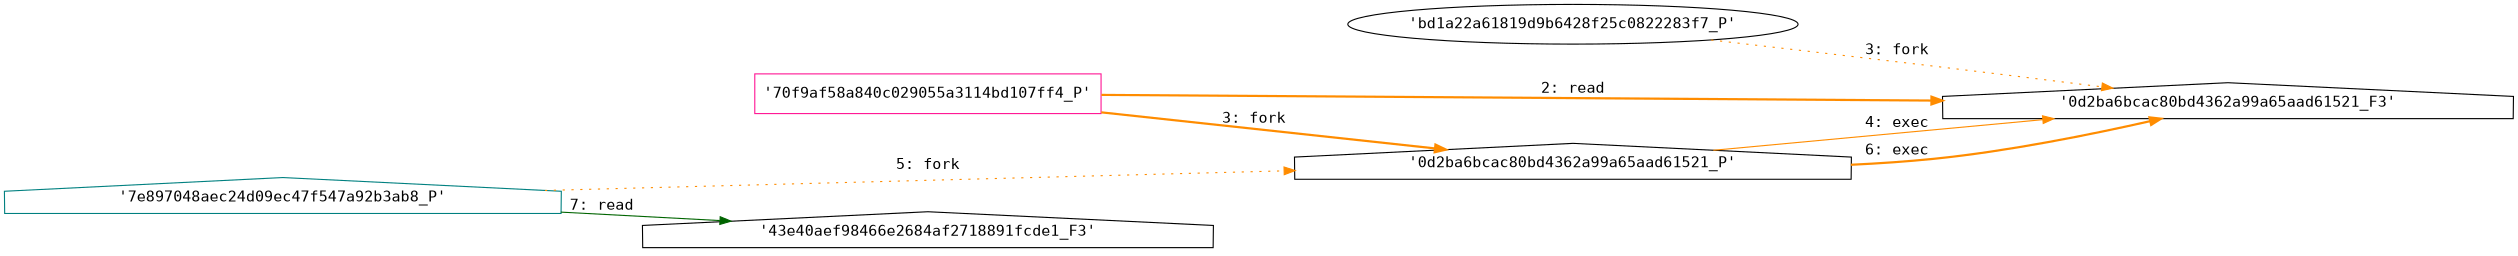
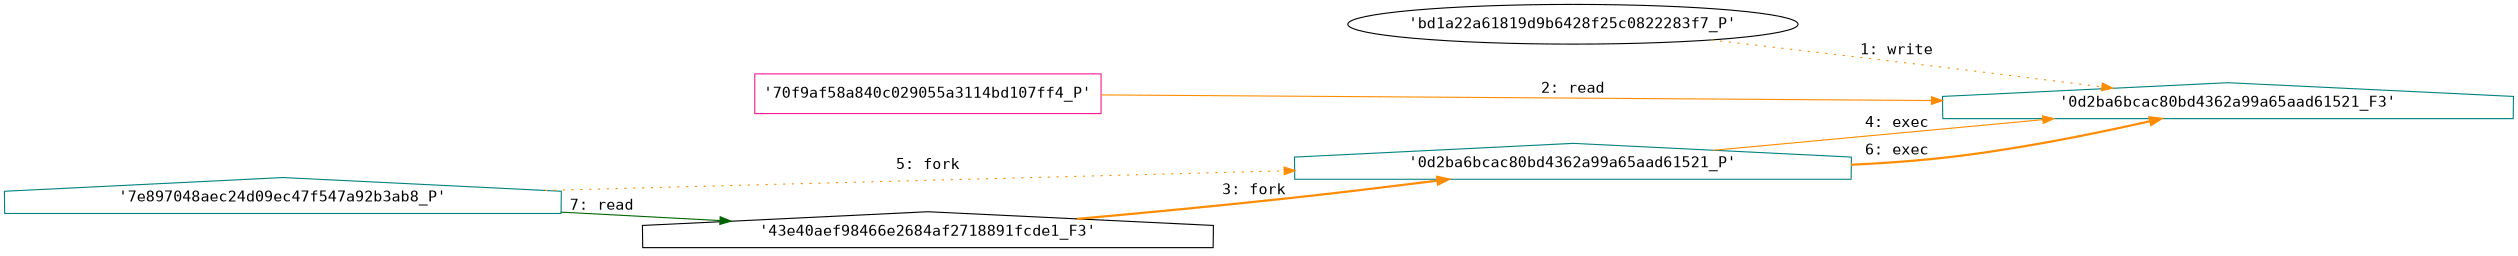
(1897, 50) -> (1897, 50)
(1516, 98) -> (1516, 98)
(2228, 103) -> (2228, 103)
(1268, 130) -> (1257, 202)
(1573, 163) -> (1573, 163)
